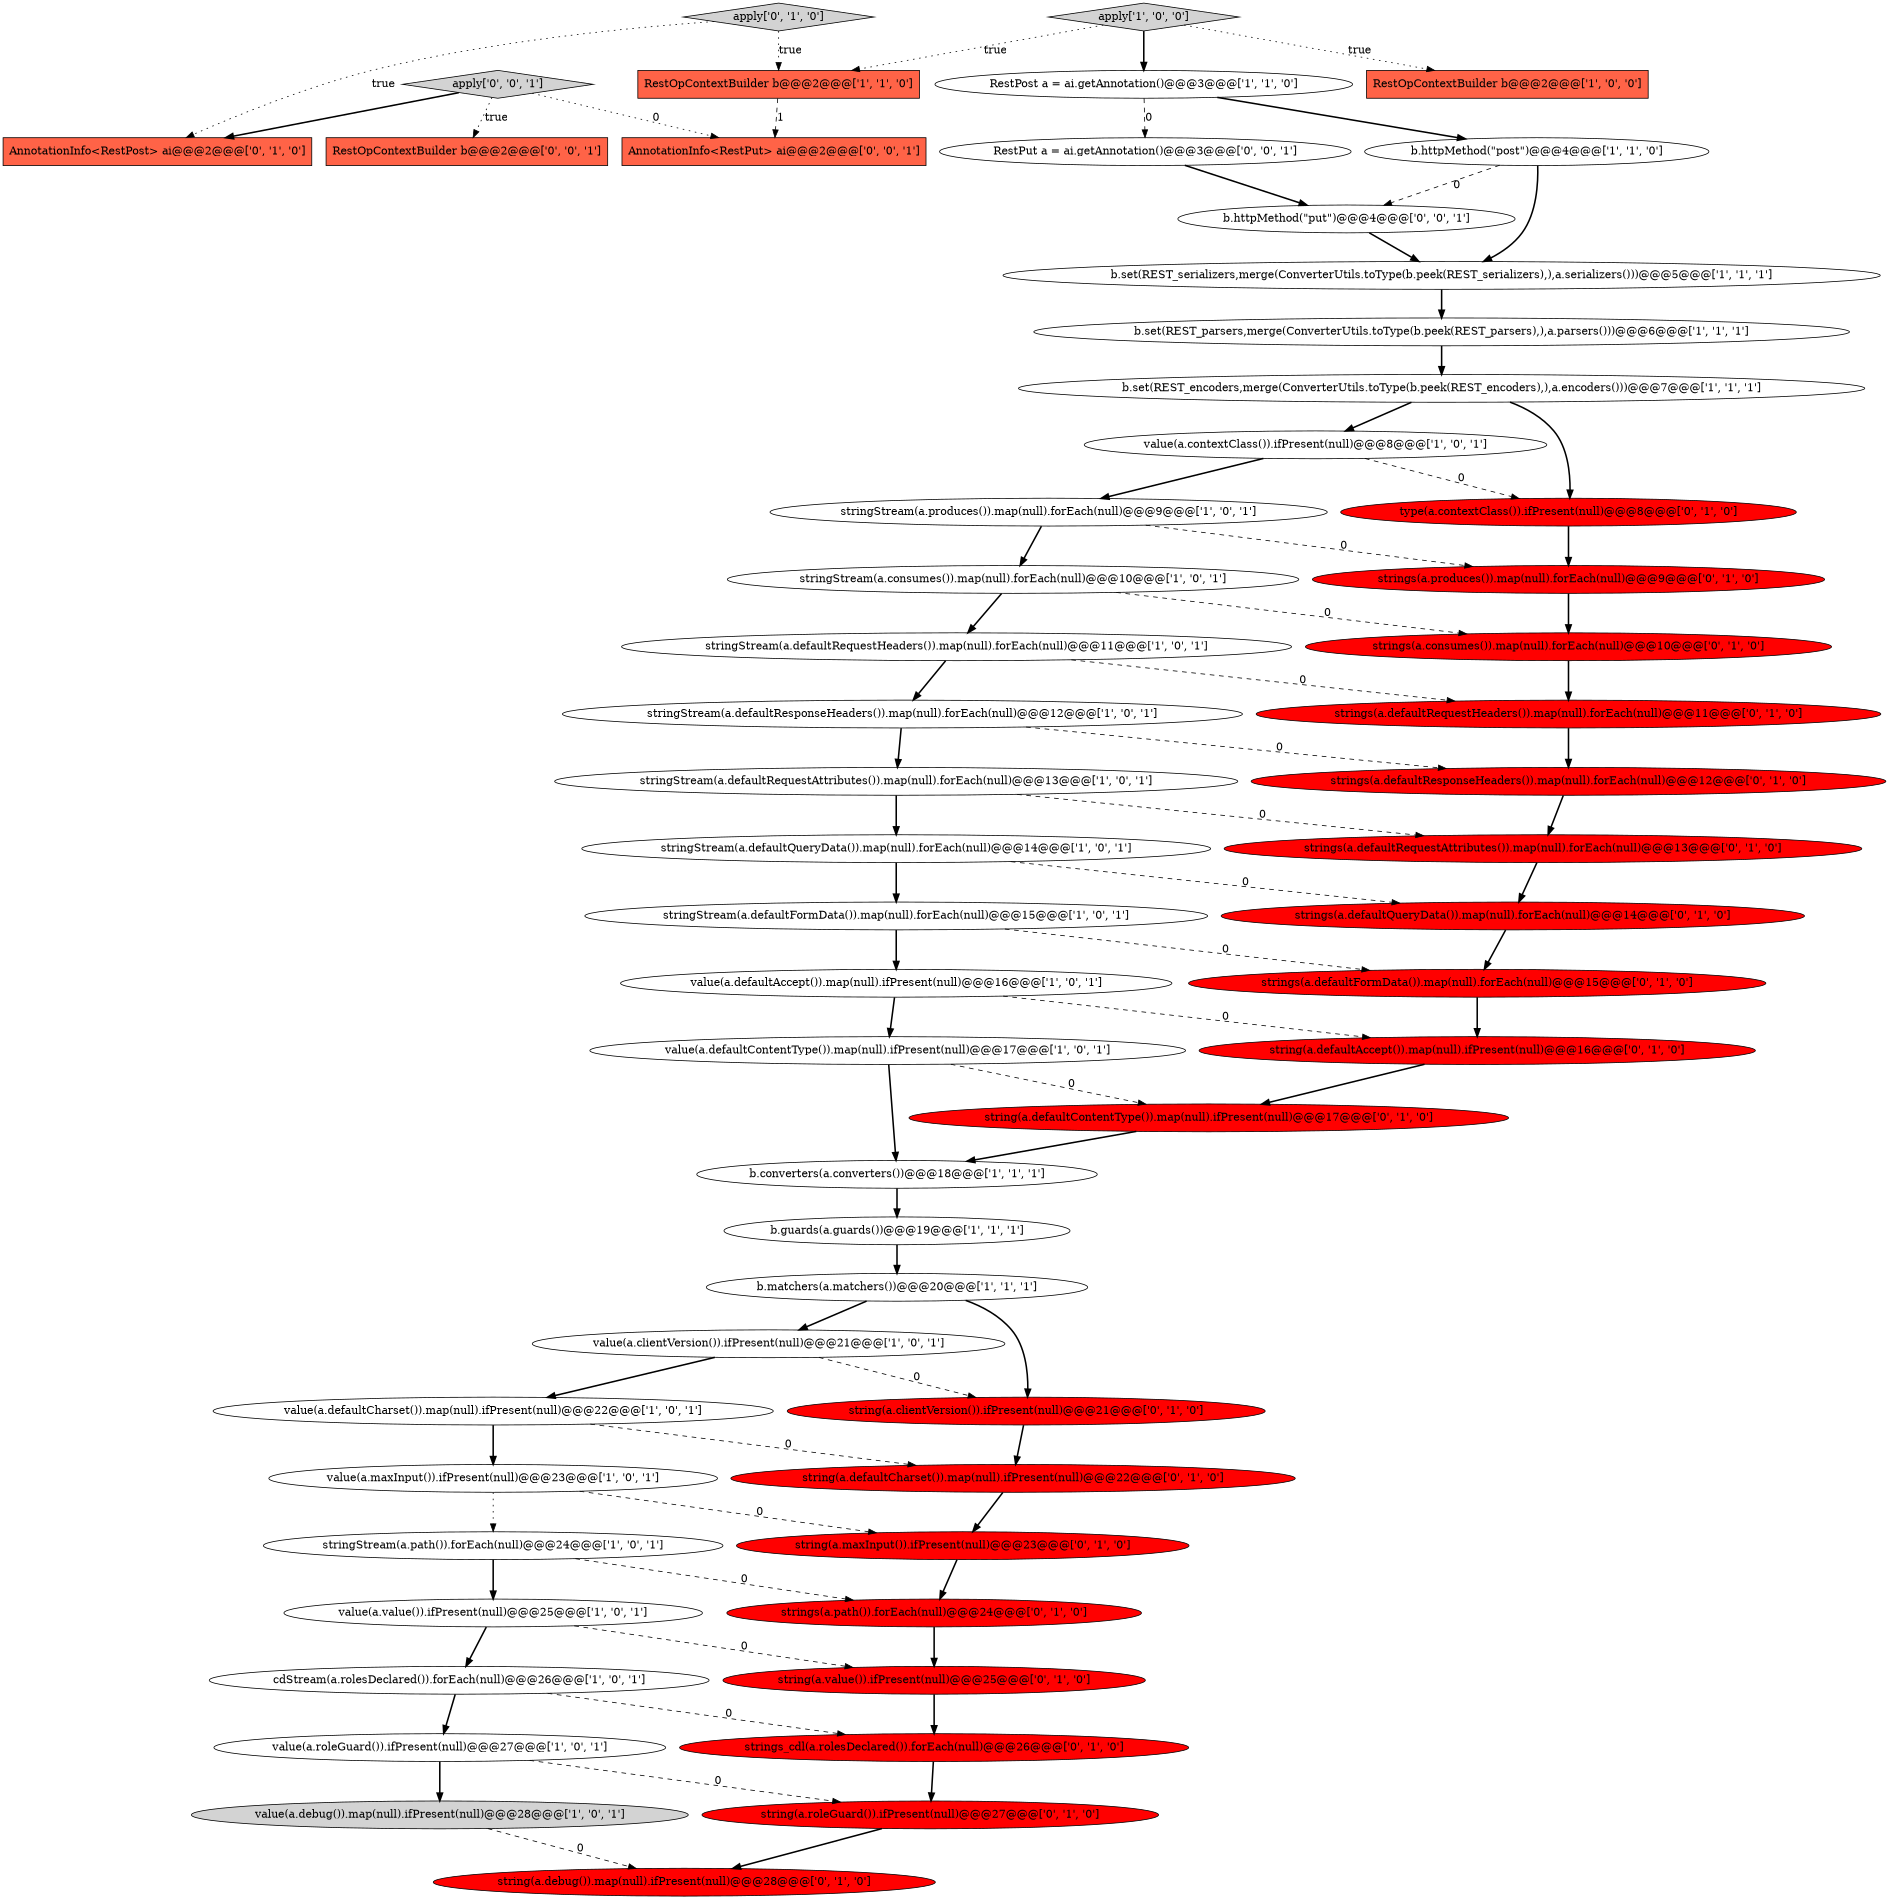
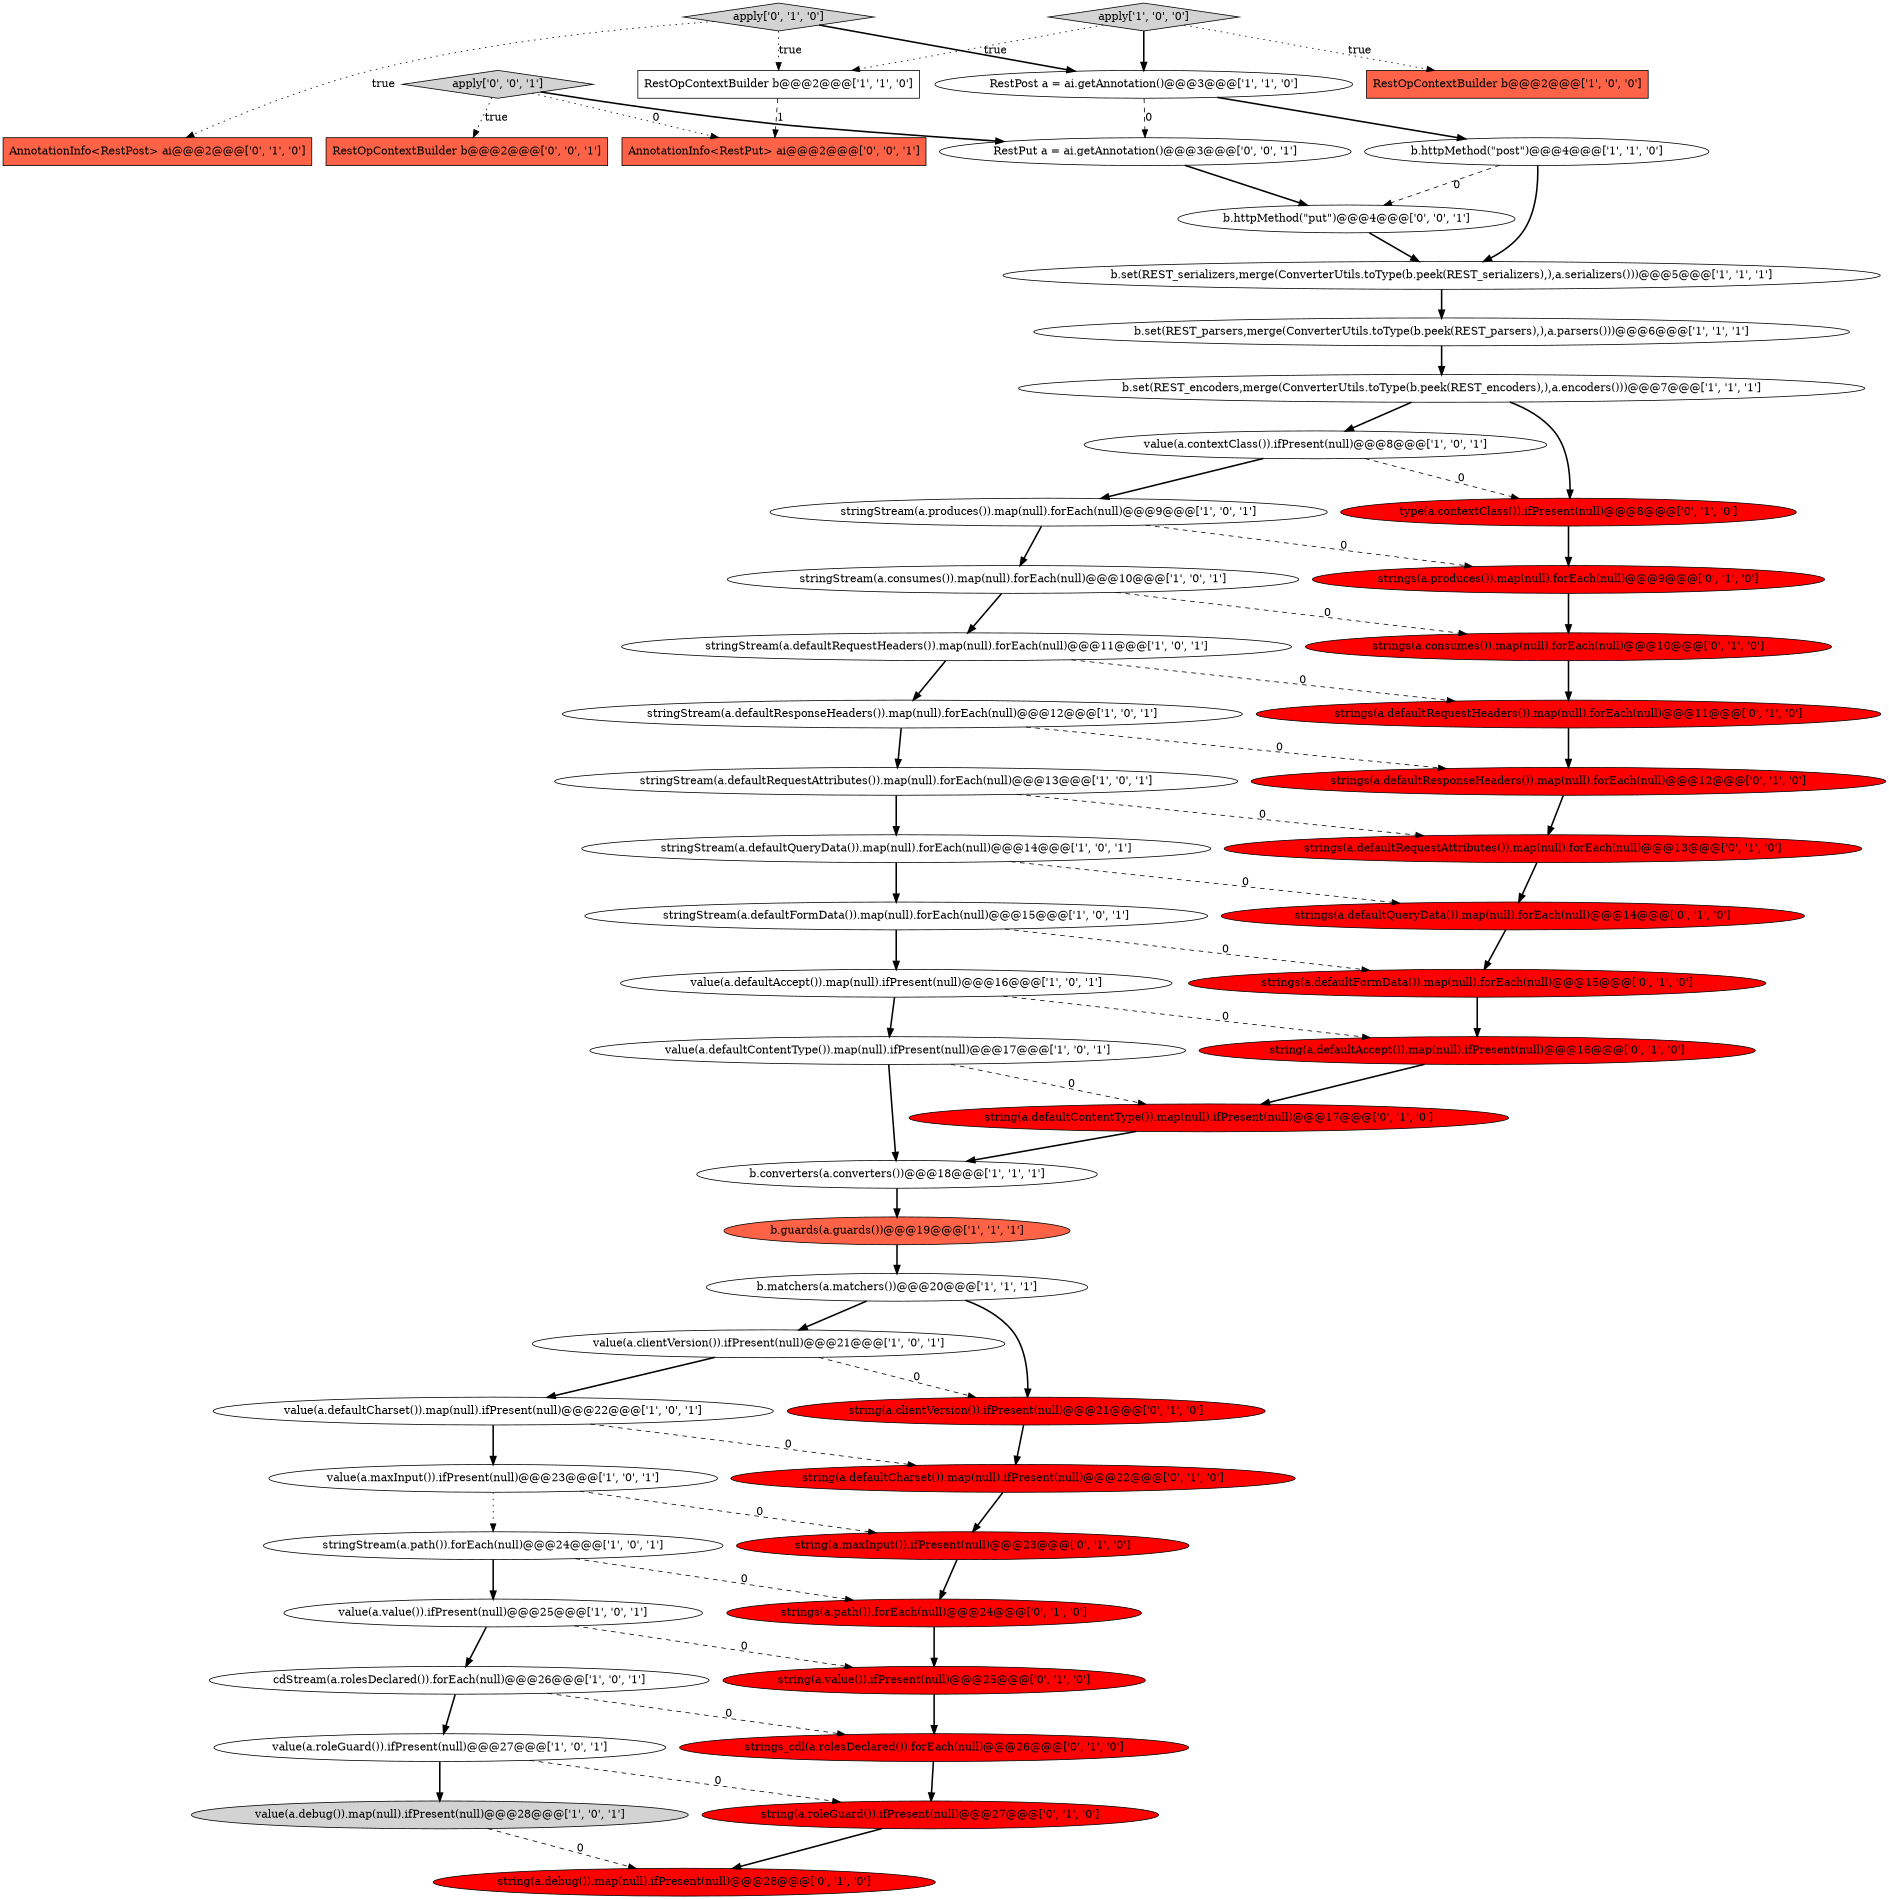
none -> (943, 47)
(779, 84) -> (779, 84)
(346, 114) -> (767, 123)
(897, 1231) -> (897, 1231)
